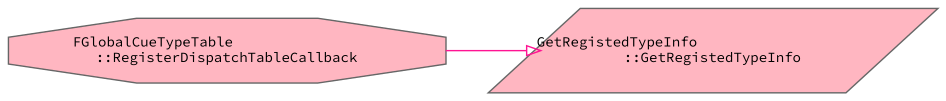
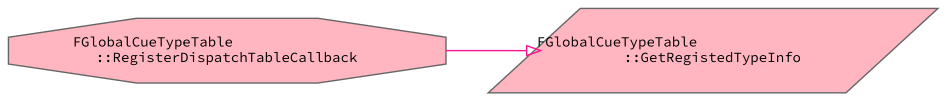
(713, 51) -> (713, 51)
